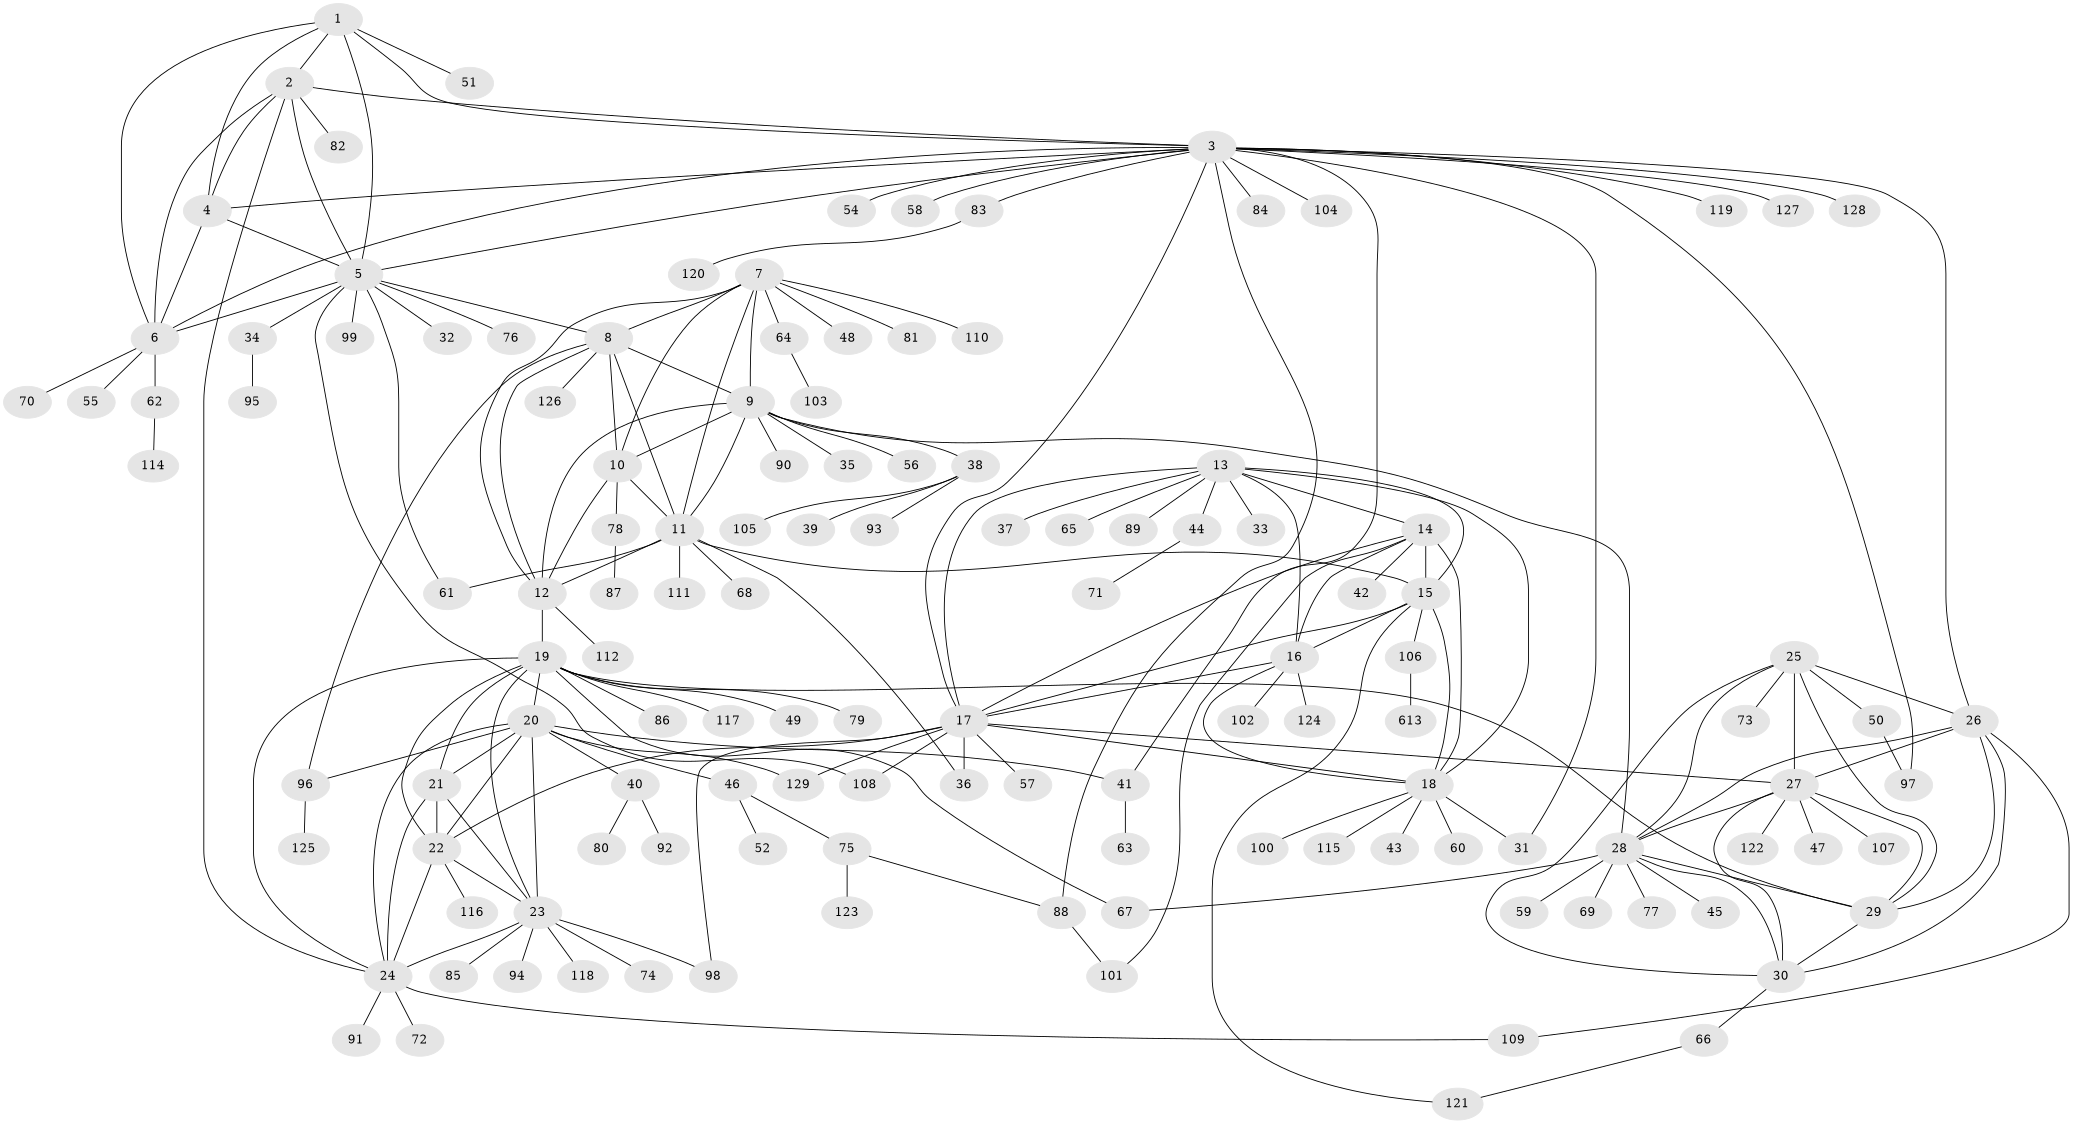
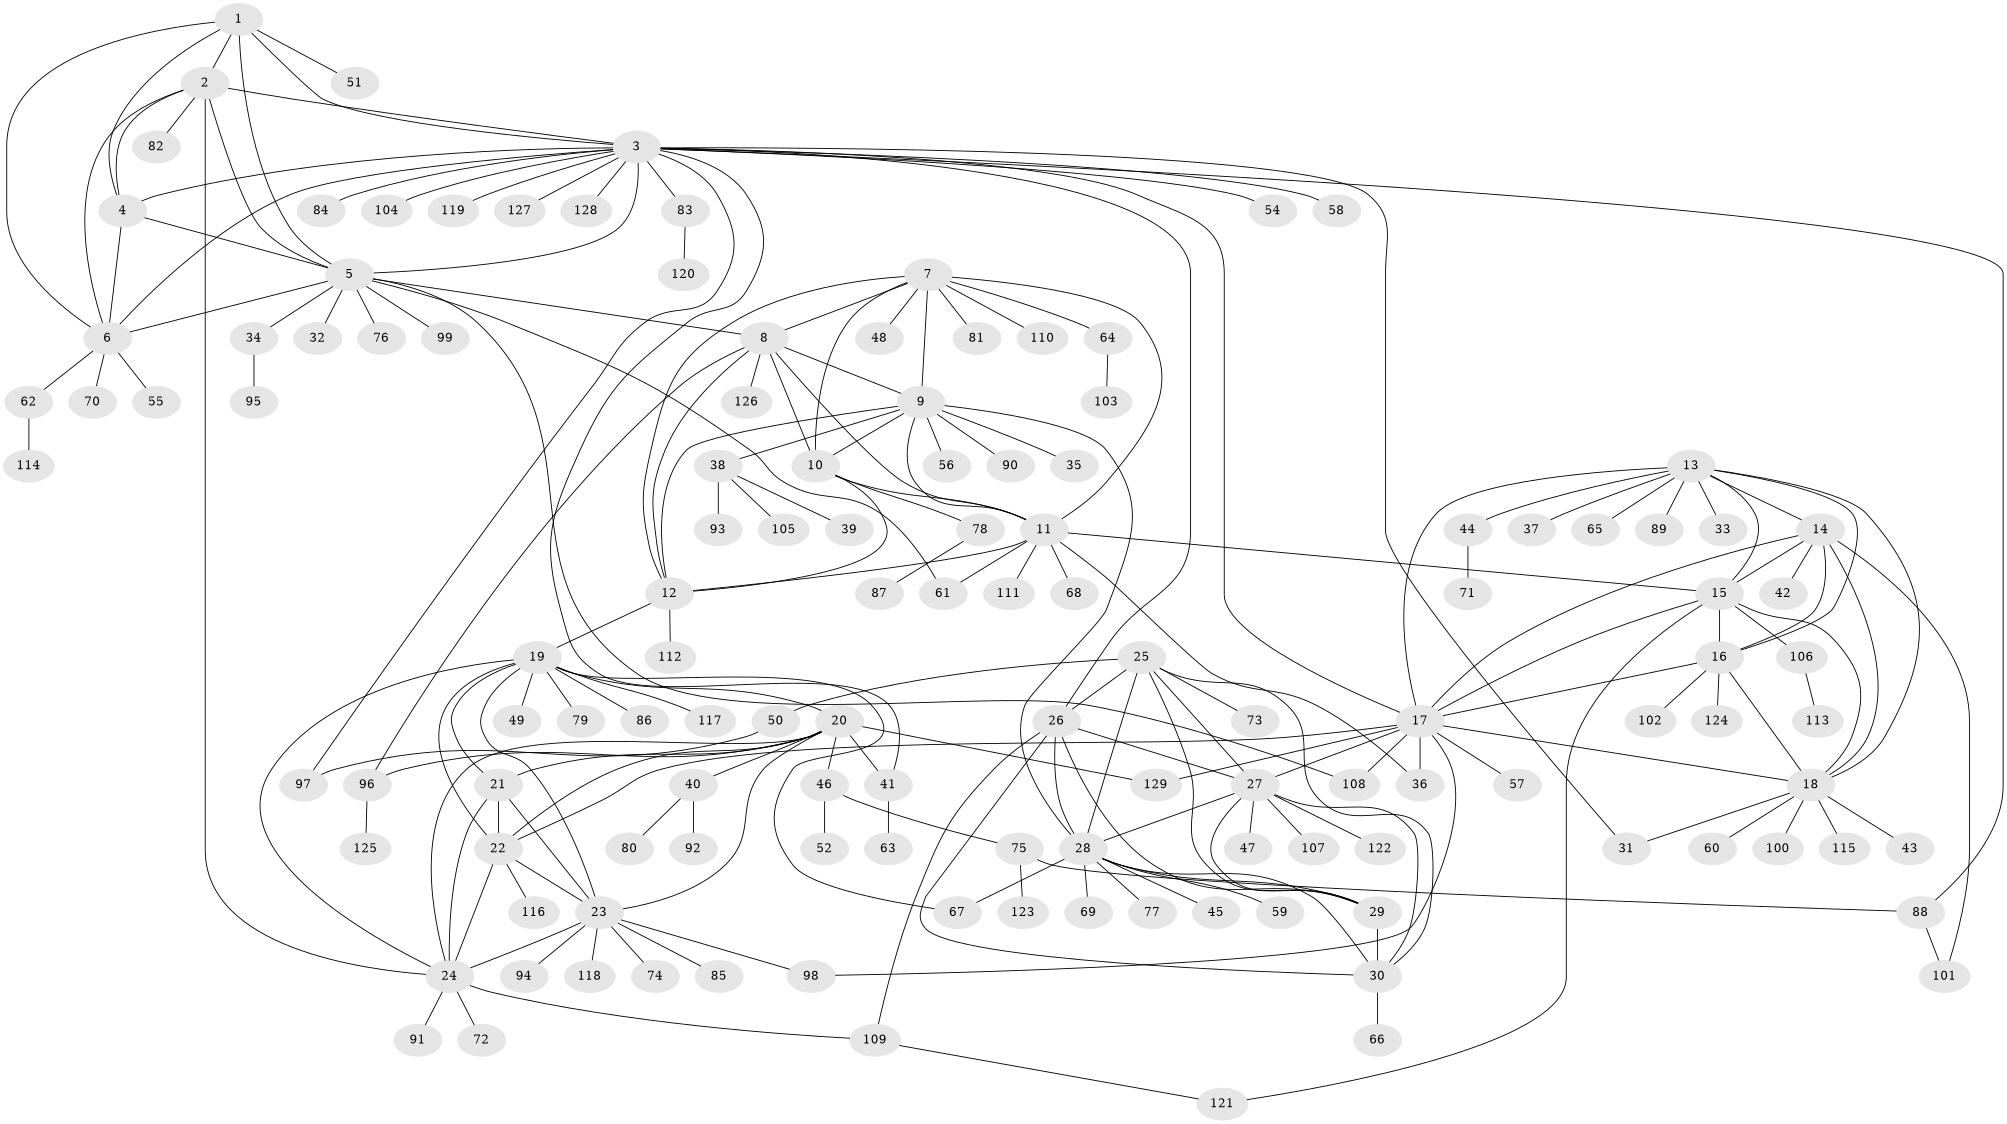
(1265, 685) -> none
(1411, 721) -> (1818, 721)
(1581, 1072) -> (1049, 1072)
